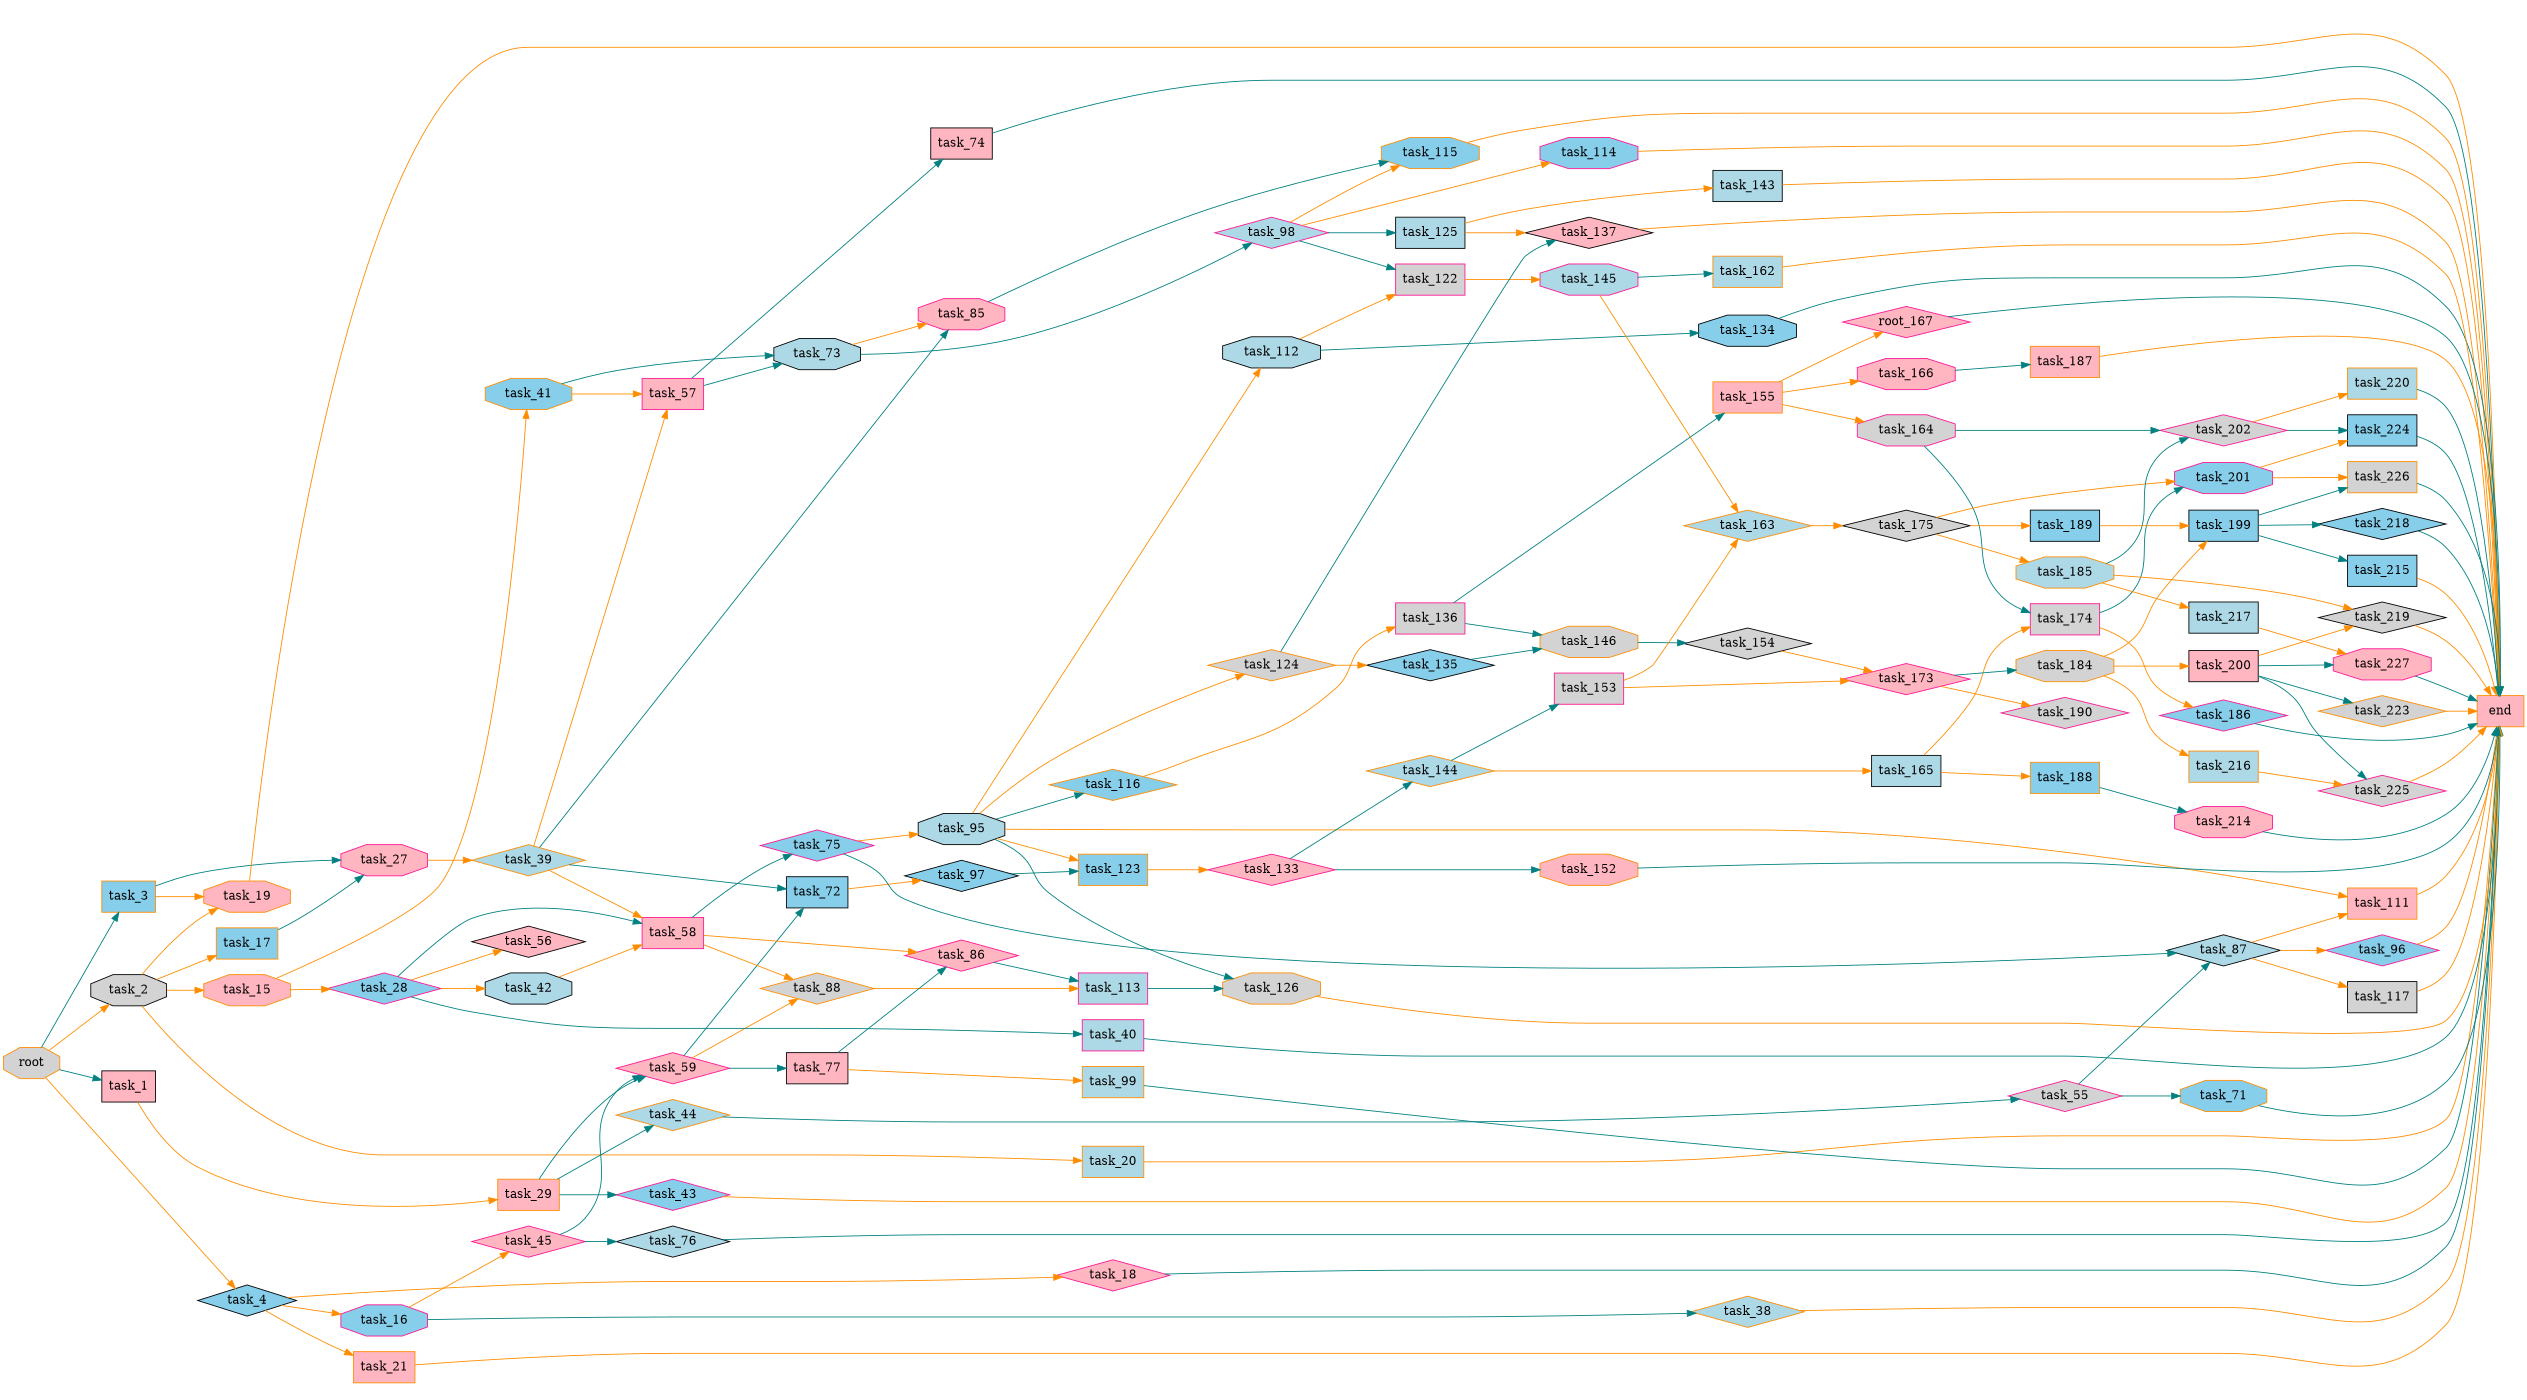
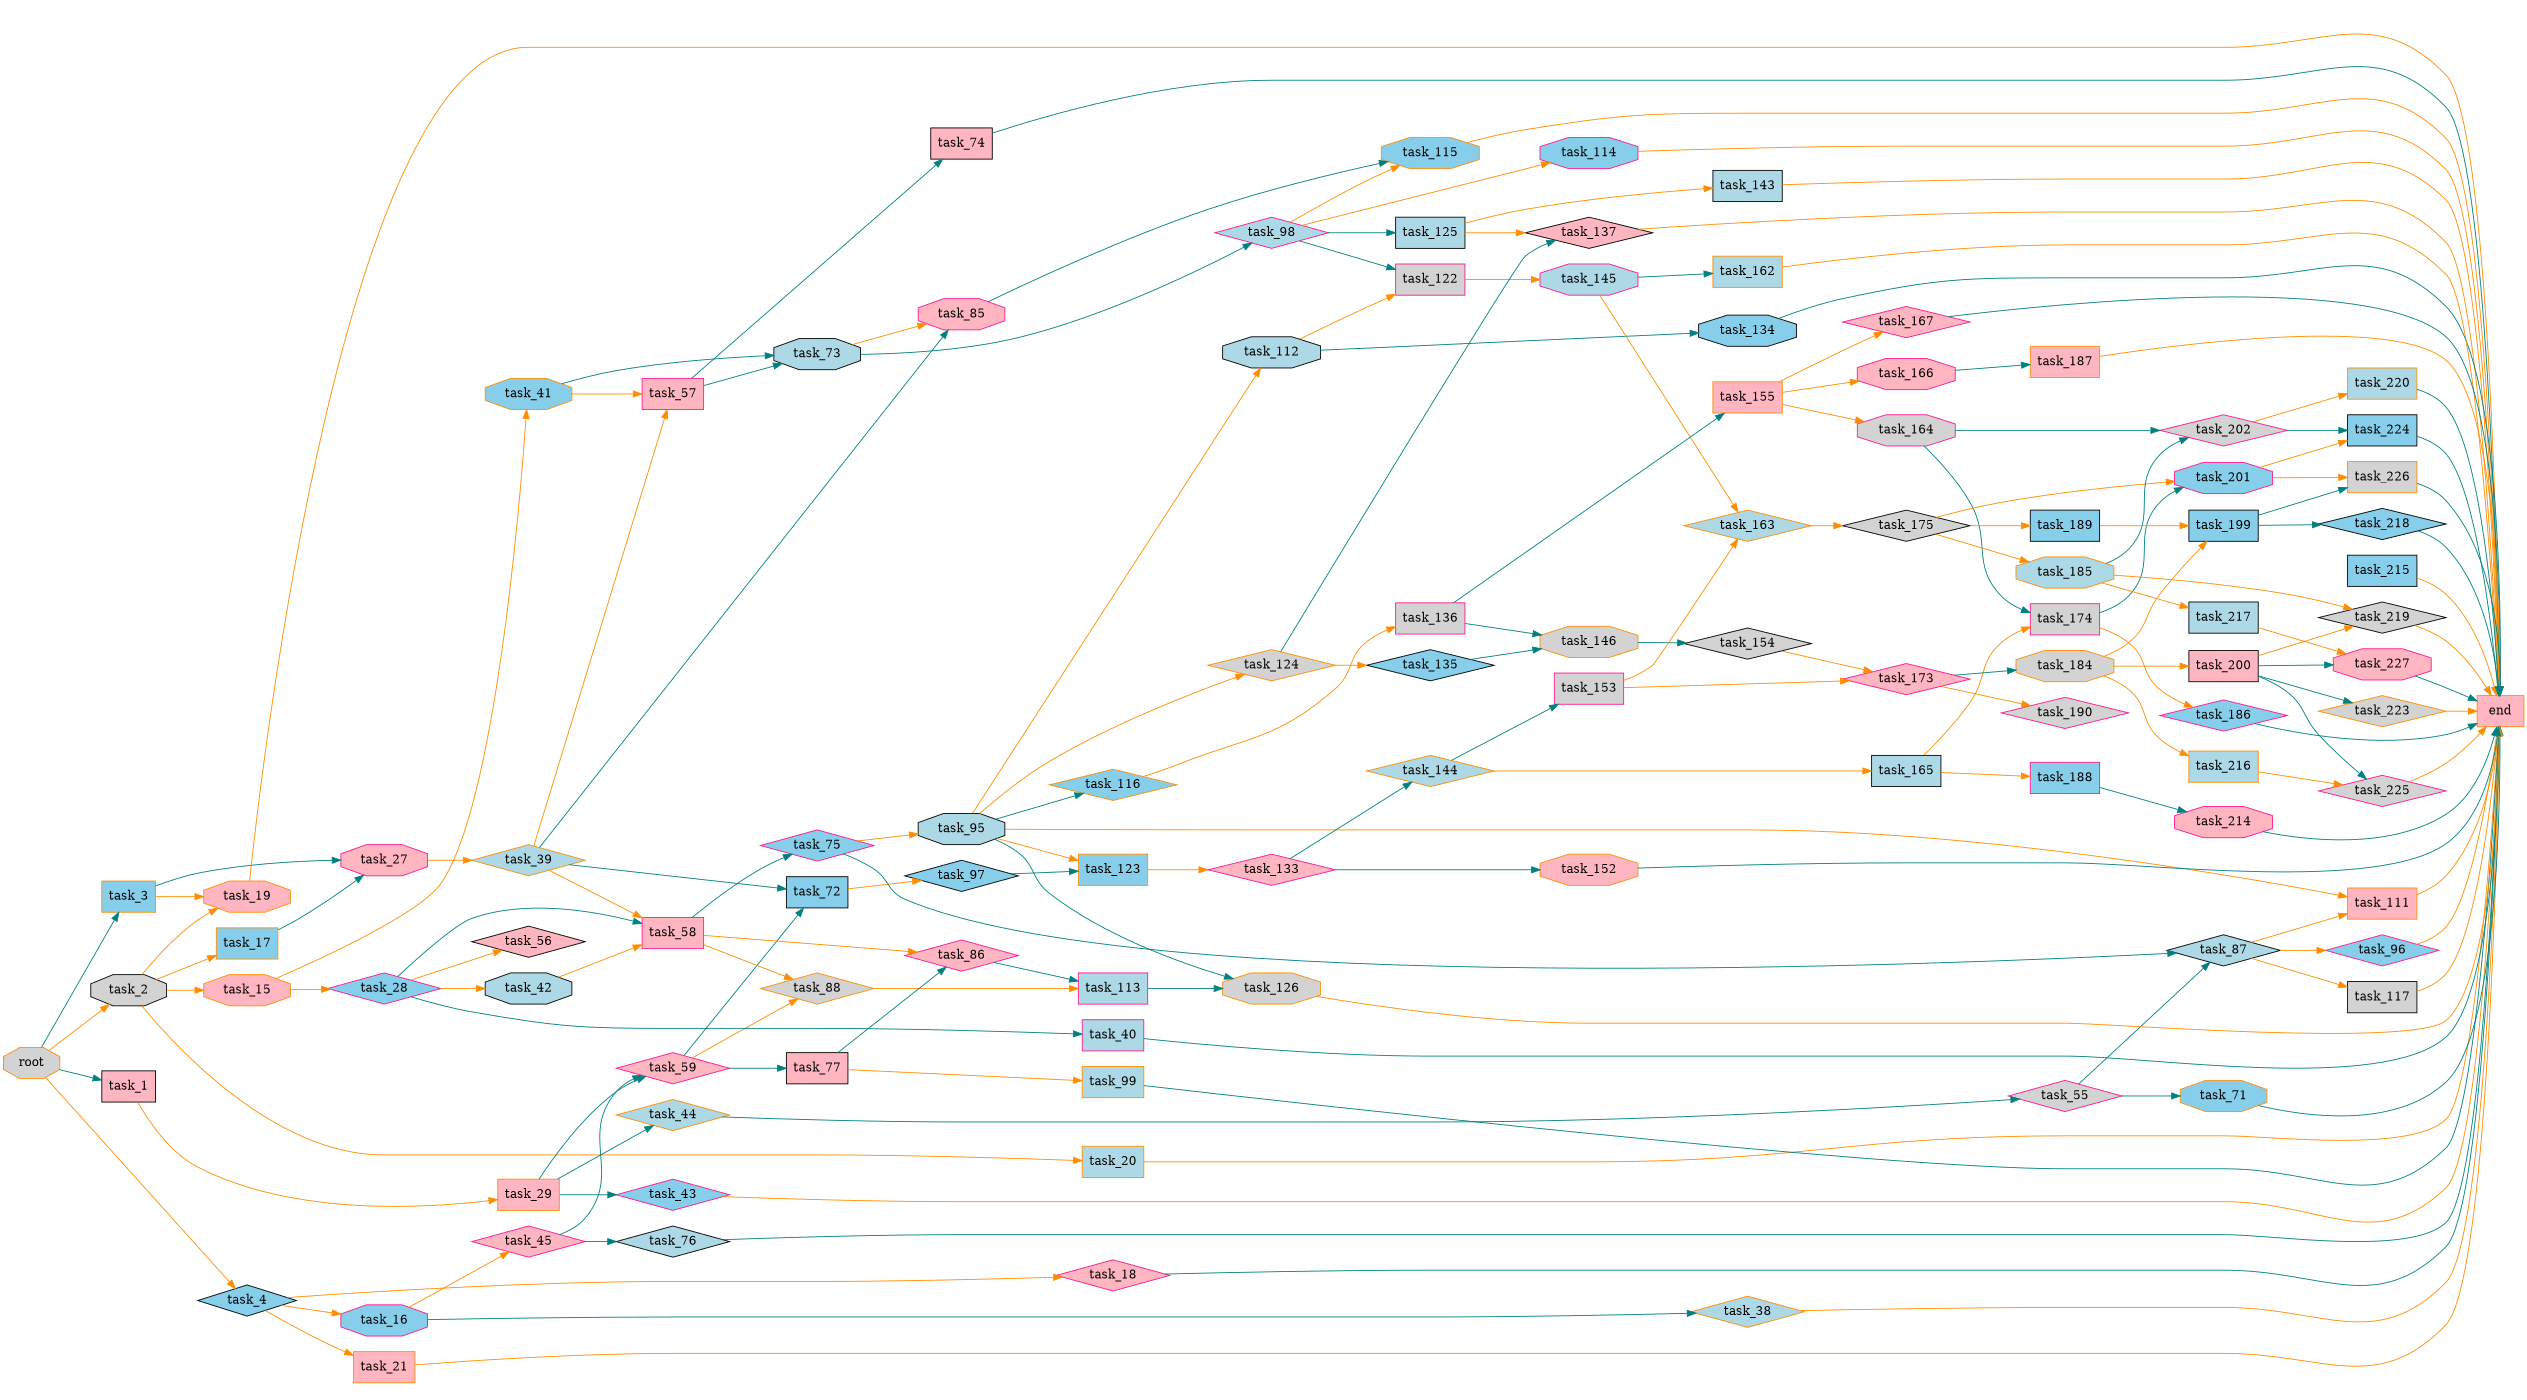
(1906, 322) -> (1906, 322)
(2299, 547) -> none
(2065, 778) -> (2065, 778)
